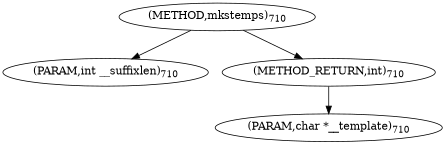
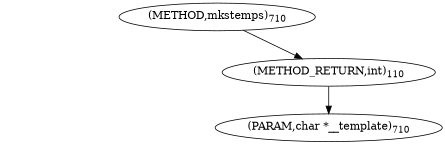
(396, 71) -> (396, 71)
(106, 72) -> none
